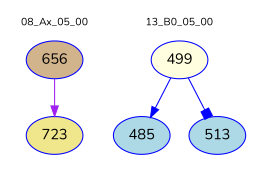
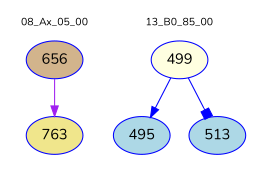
(180, 23) -> (180, 23)
(55, 135) -> (55, 135)
(142, 135) -> (142, 135)
